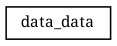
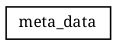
(58, 23) -> (58, 23)
